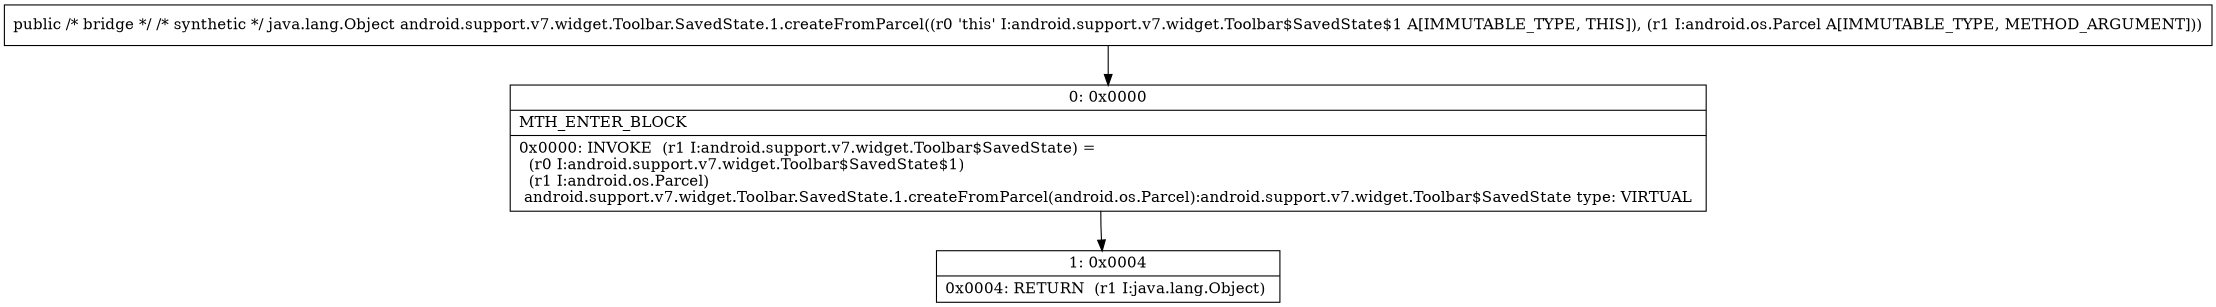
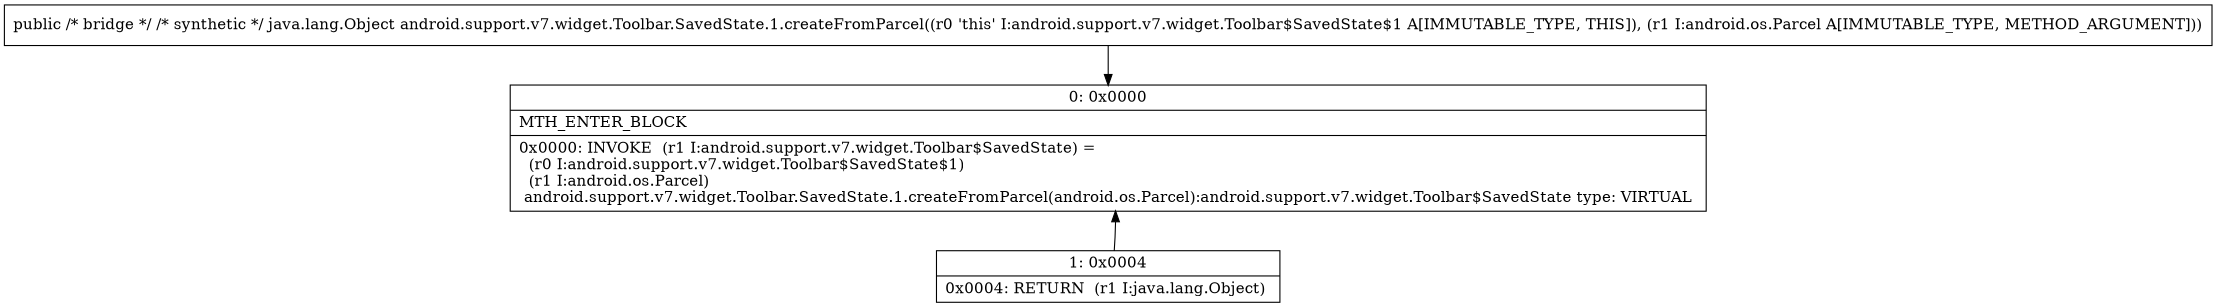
(1101, 225) -> (1115, 236)
